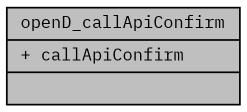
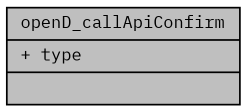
(103, 55) -> (52, 55)
